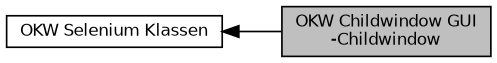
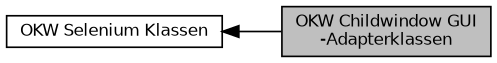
(386, 32) -> (386, 32)
